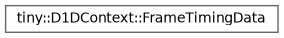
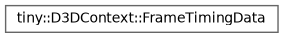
(142, 19) -> (142, 19)
